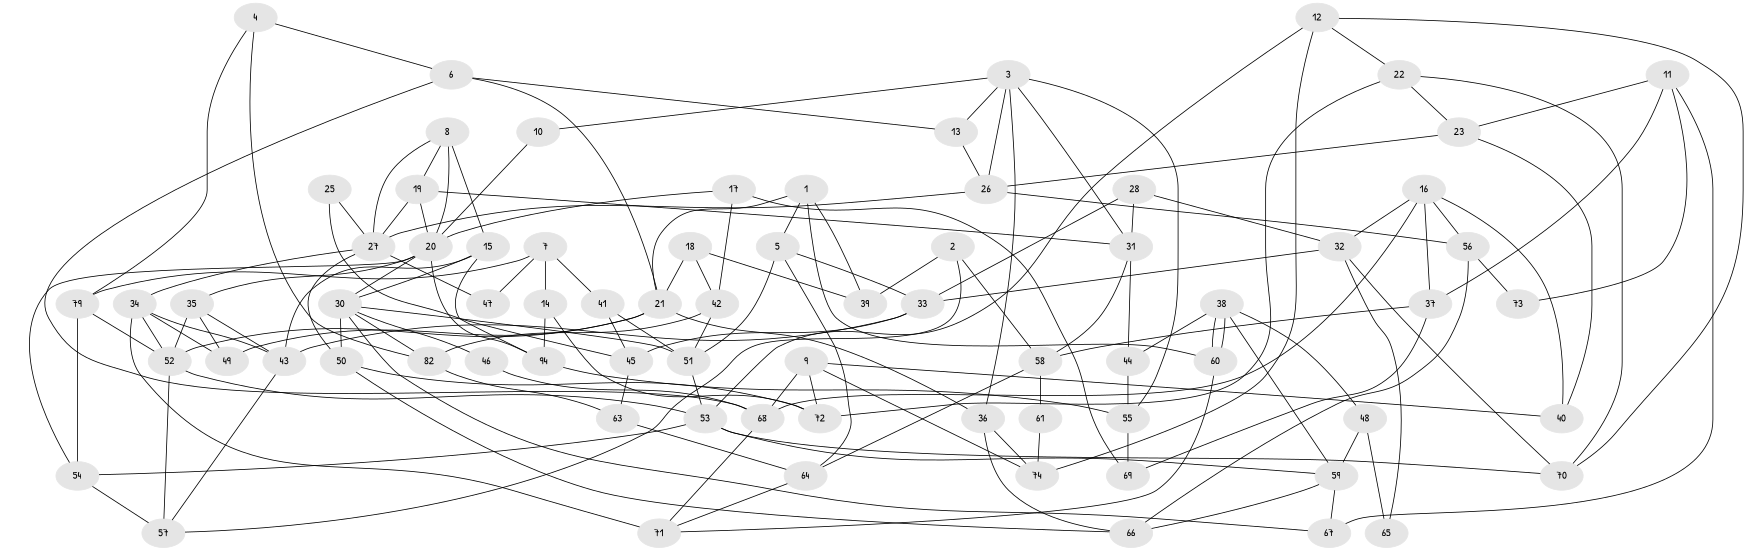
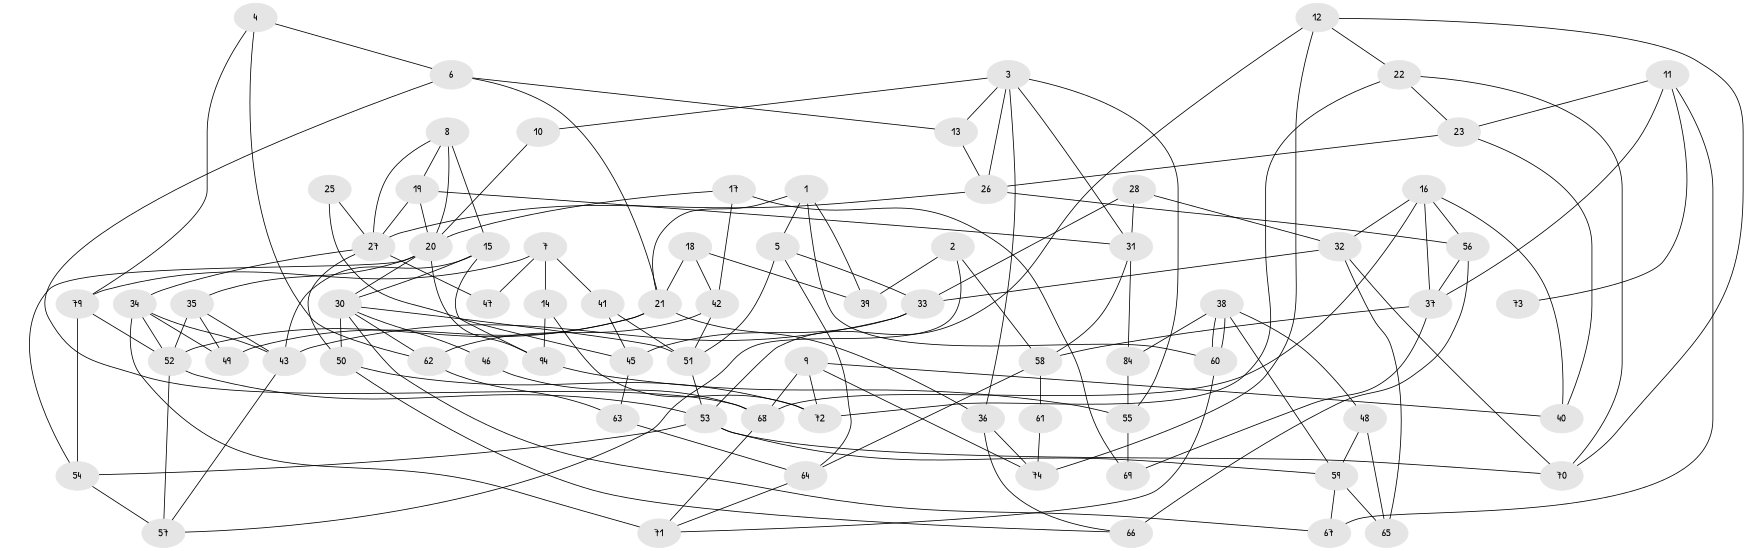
(1493, 275) -> (1449, 275)
(429, 361) -> (429, 361)
(1128, 361) -> (1128, 361)
(1236, 509) -> (1361, 505)
